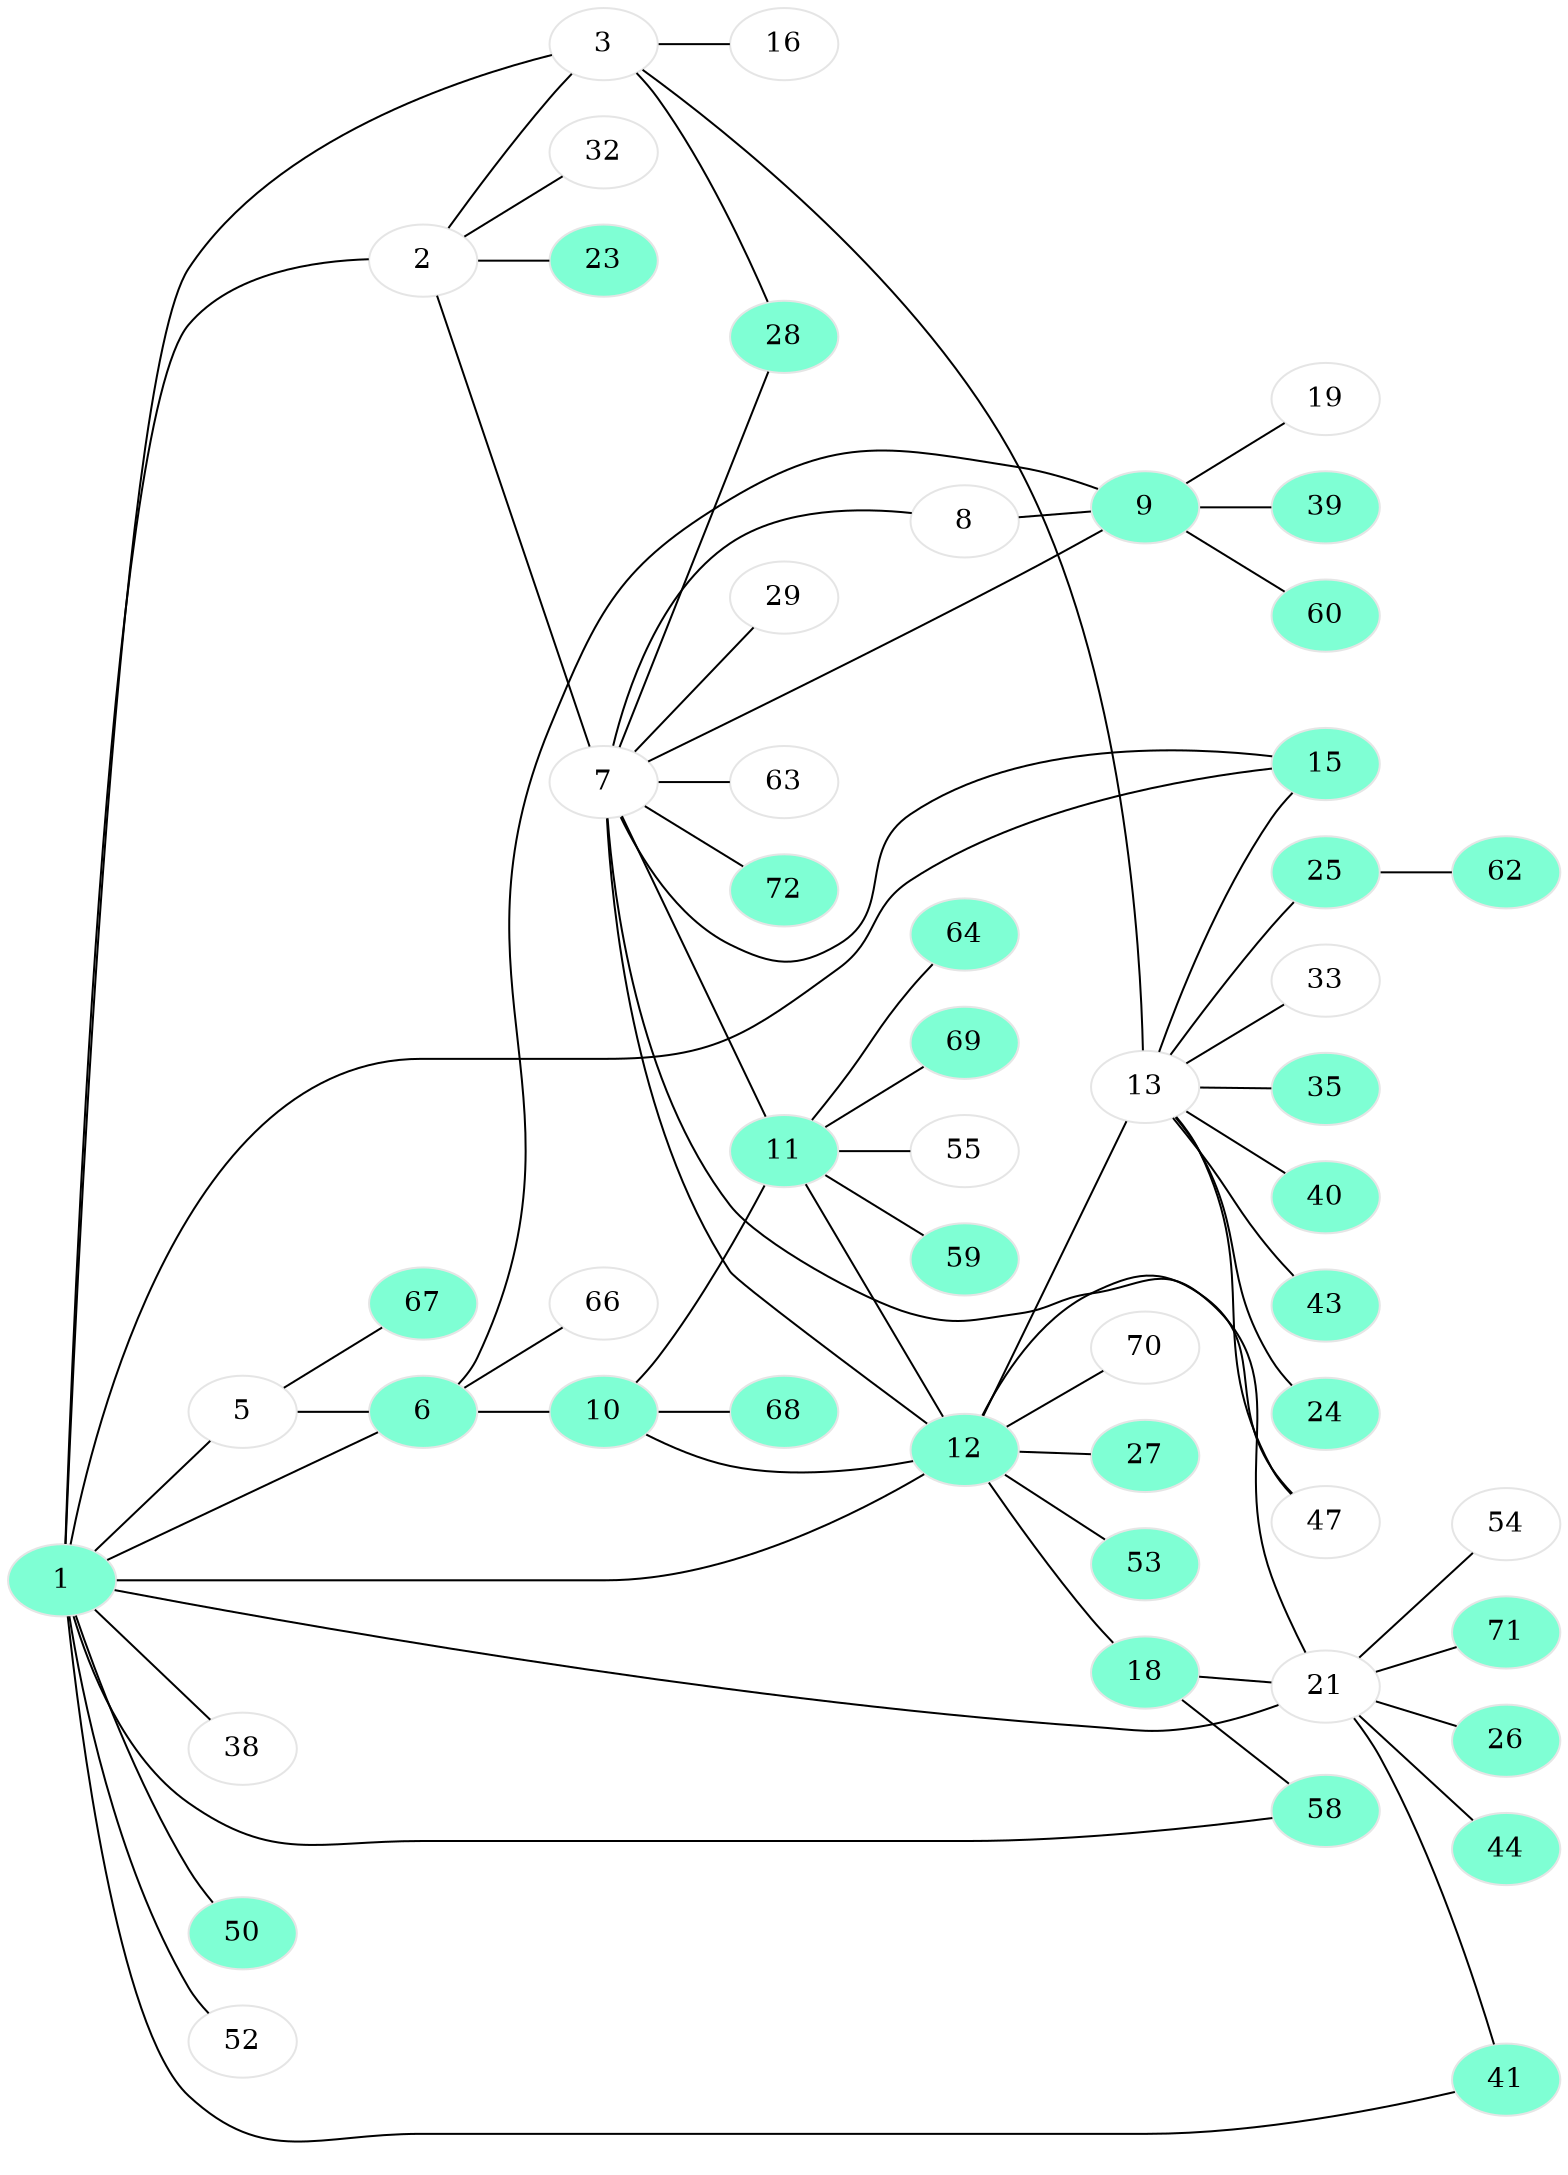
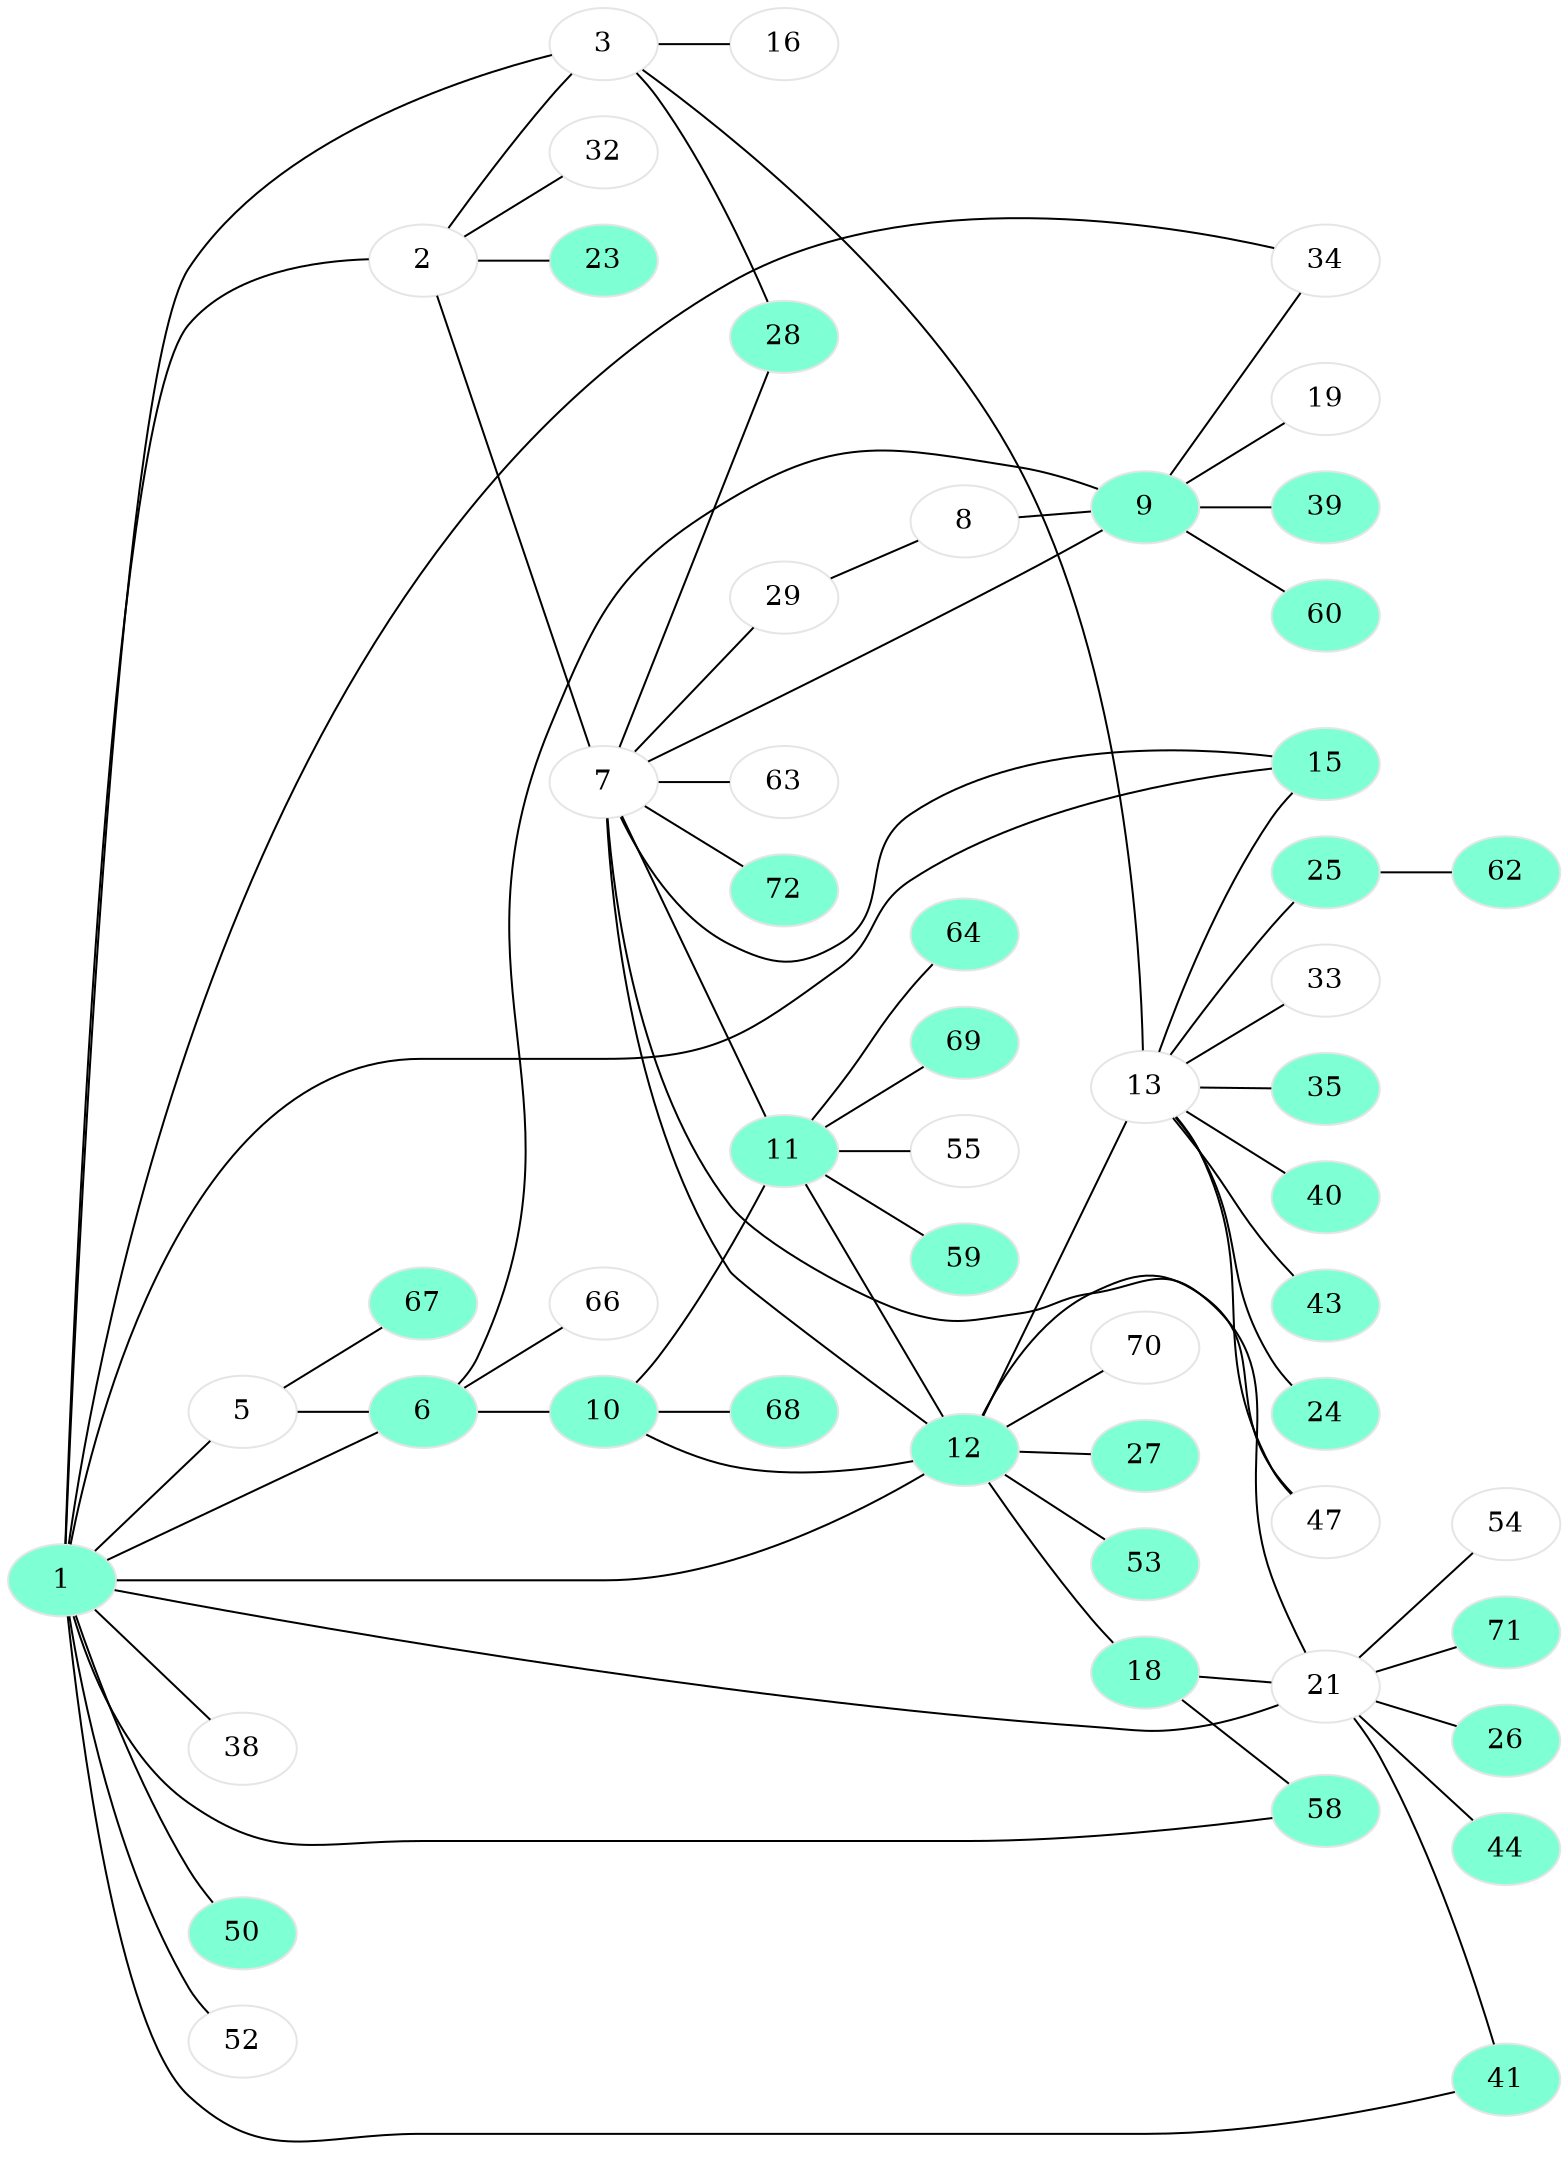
none -> (1326, 261)
(710, 559) -> (874, 559)
